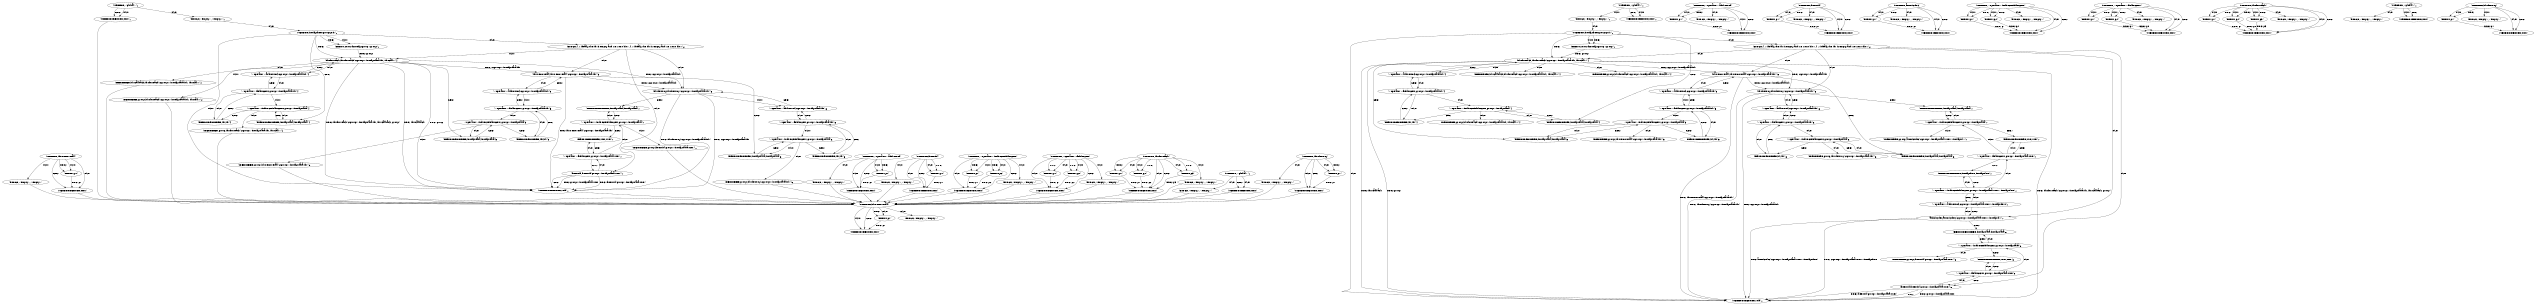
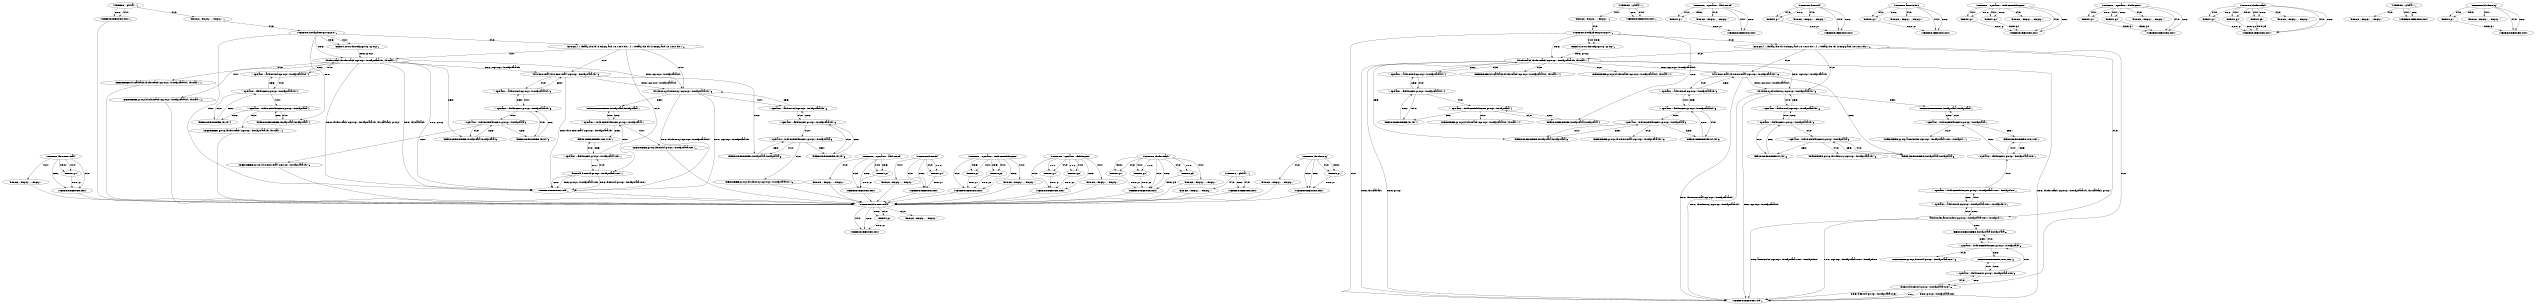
(1965, 174) -> none
